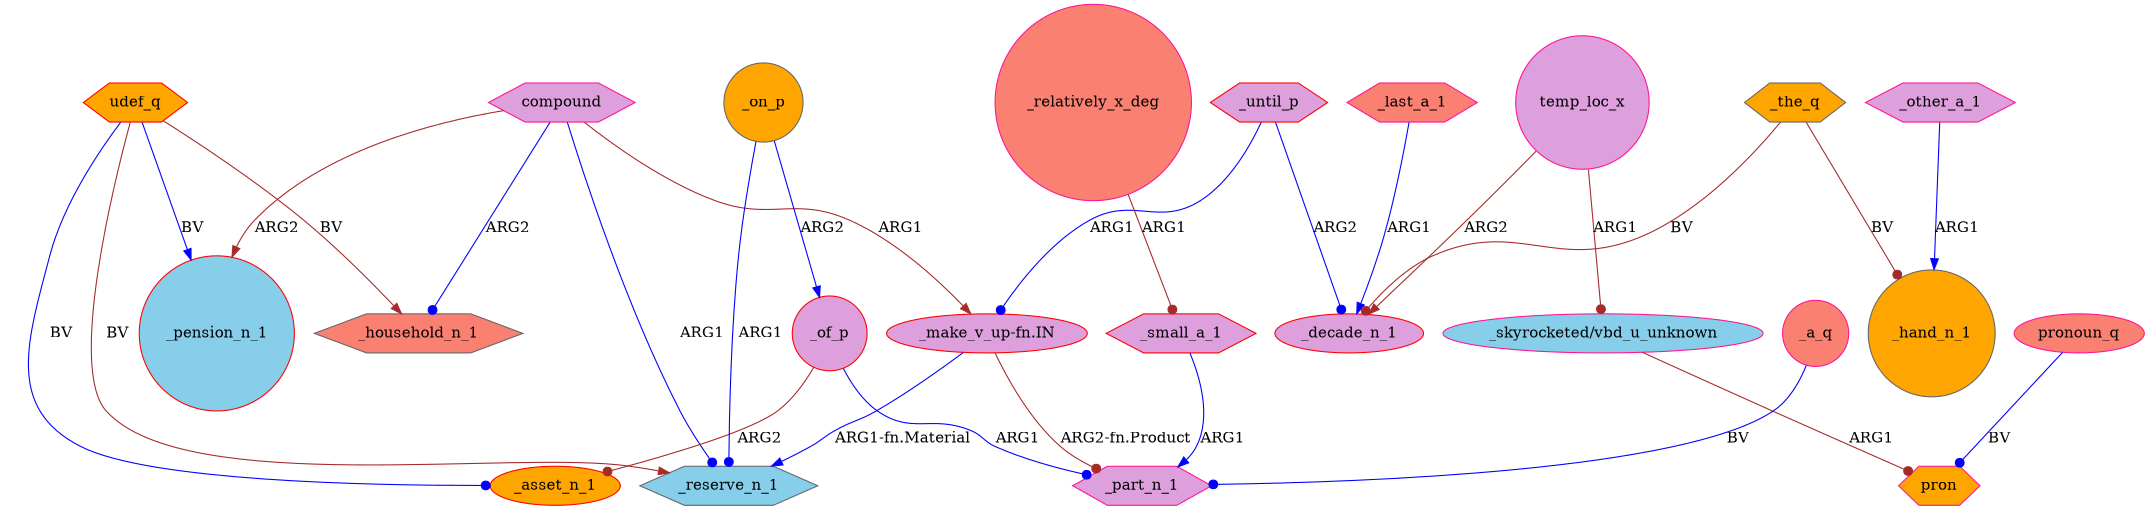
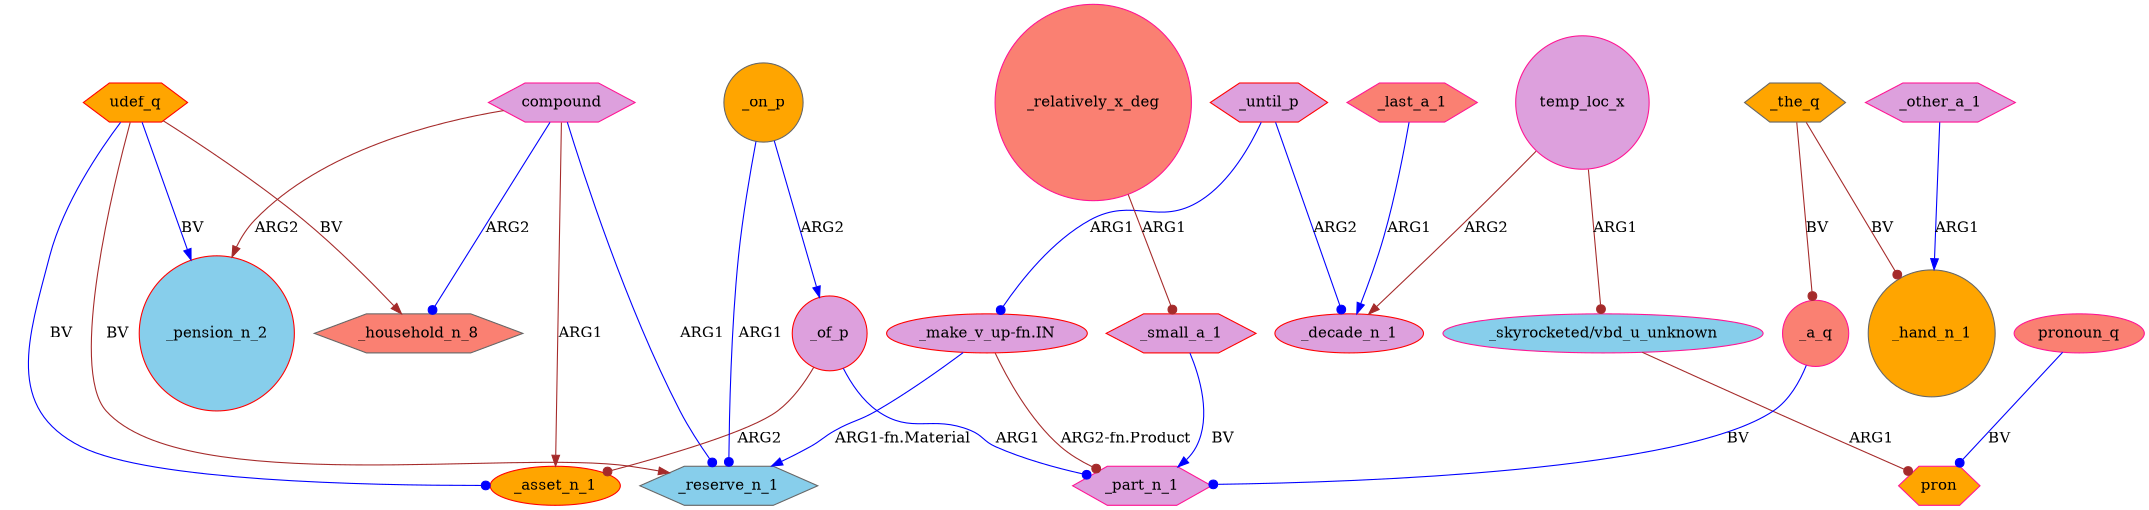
(778, 209) -> (559, 289)
(1586, 249) -> (1804, 207)
(217, 333) -> (217, 333)
(419, 333) -> (419, 333)
(1223, 439) -> (1223, 439)
